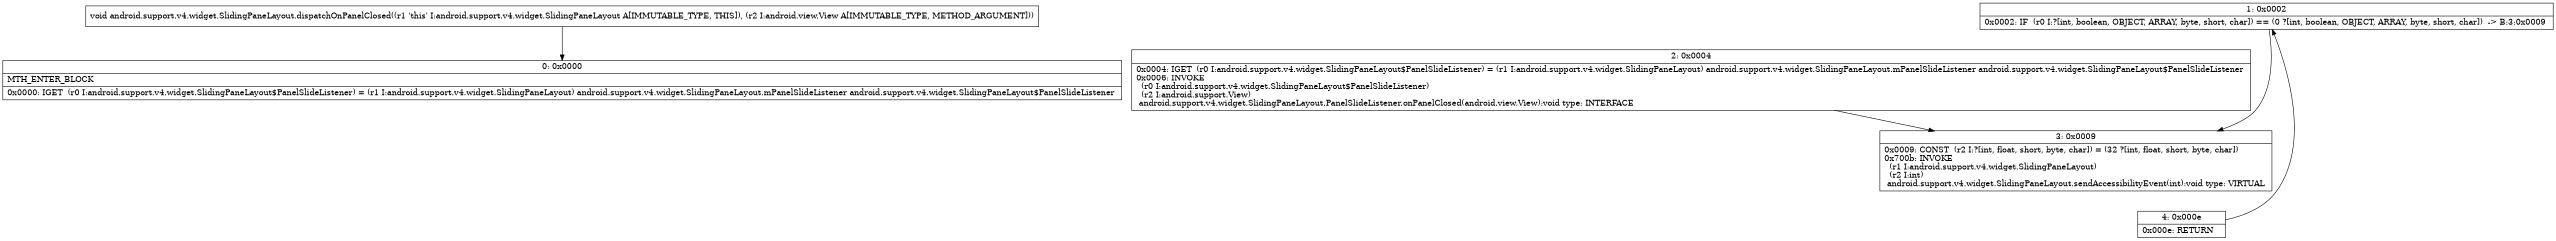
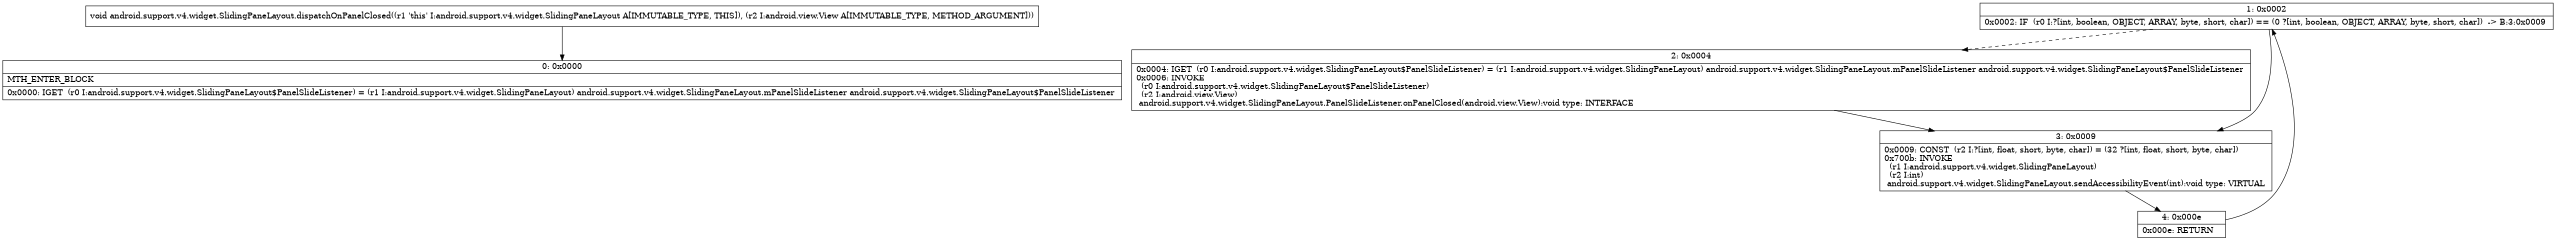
none -> (2060, 39)
(1194, 95) -> (1187, 95)
none -> (2141, 200)
